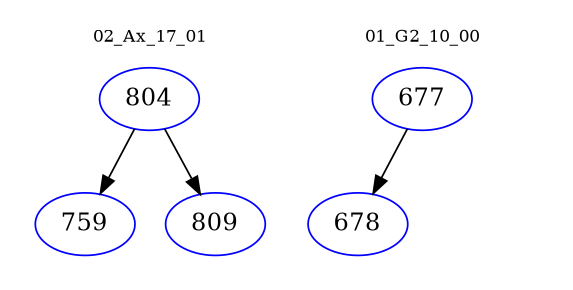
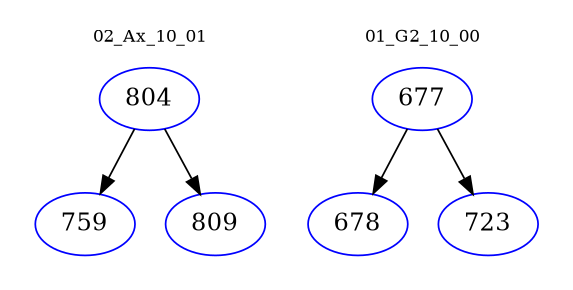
(150, 37) -> (150, 37)
none -> (488, 224)
